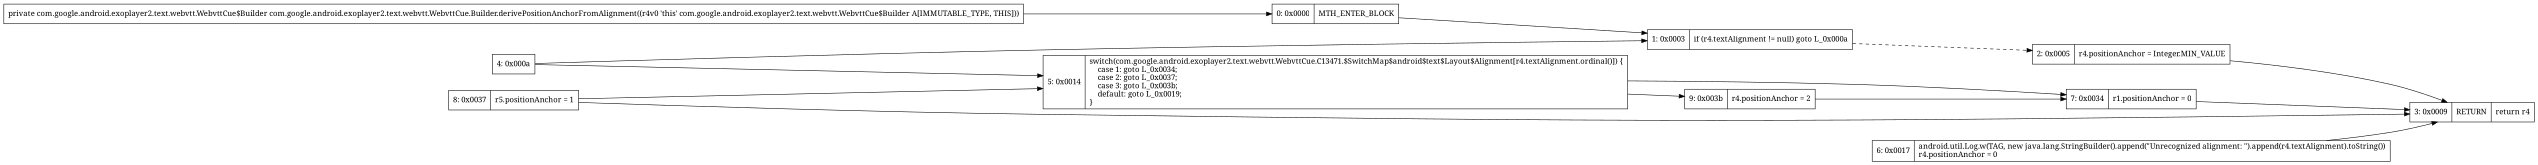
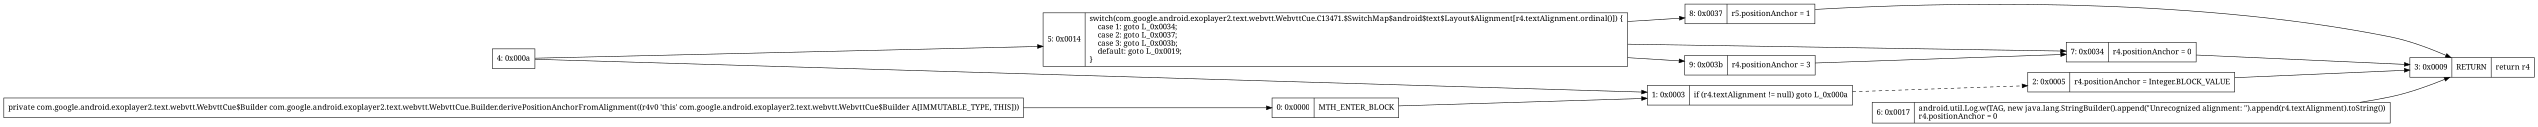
(2152, 54) -> (2152, 82)
(808, 94) -> (1653, 20)
(1771, 99) -> (1771, 65)
(2152, 99) -> (2152, 52)
